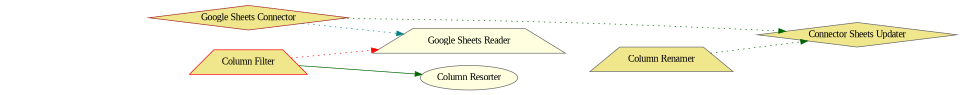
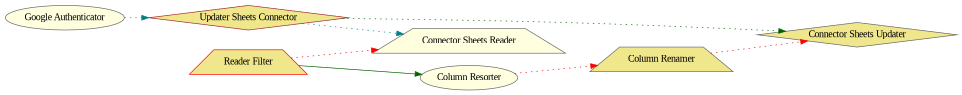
none -> (65, 18)
(248, 18) -> (248, 18)
(469, 41) -> (469, 41)
(756, 48) -> (756, 48)
(248, 62) -> (248, 62)
none -> (553, 70)
